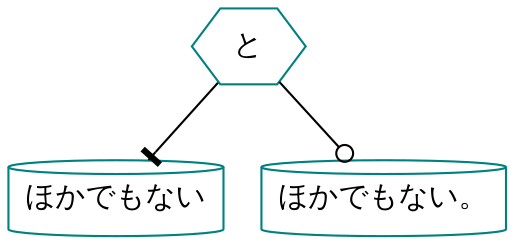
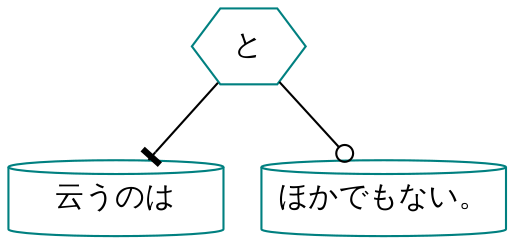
(116, 198) -> (116, 198)
